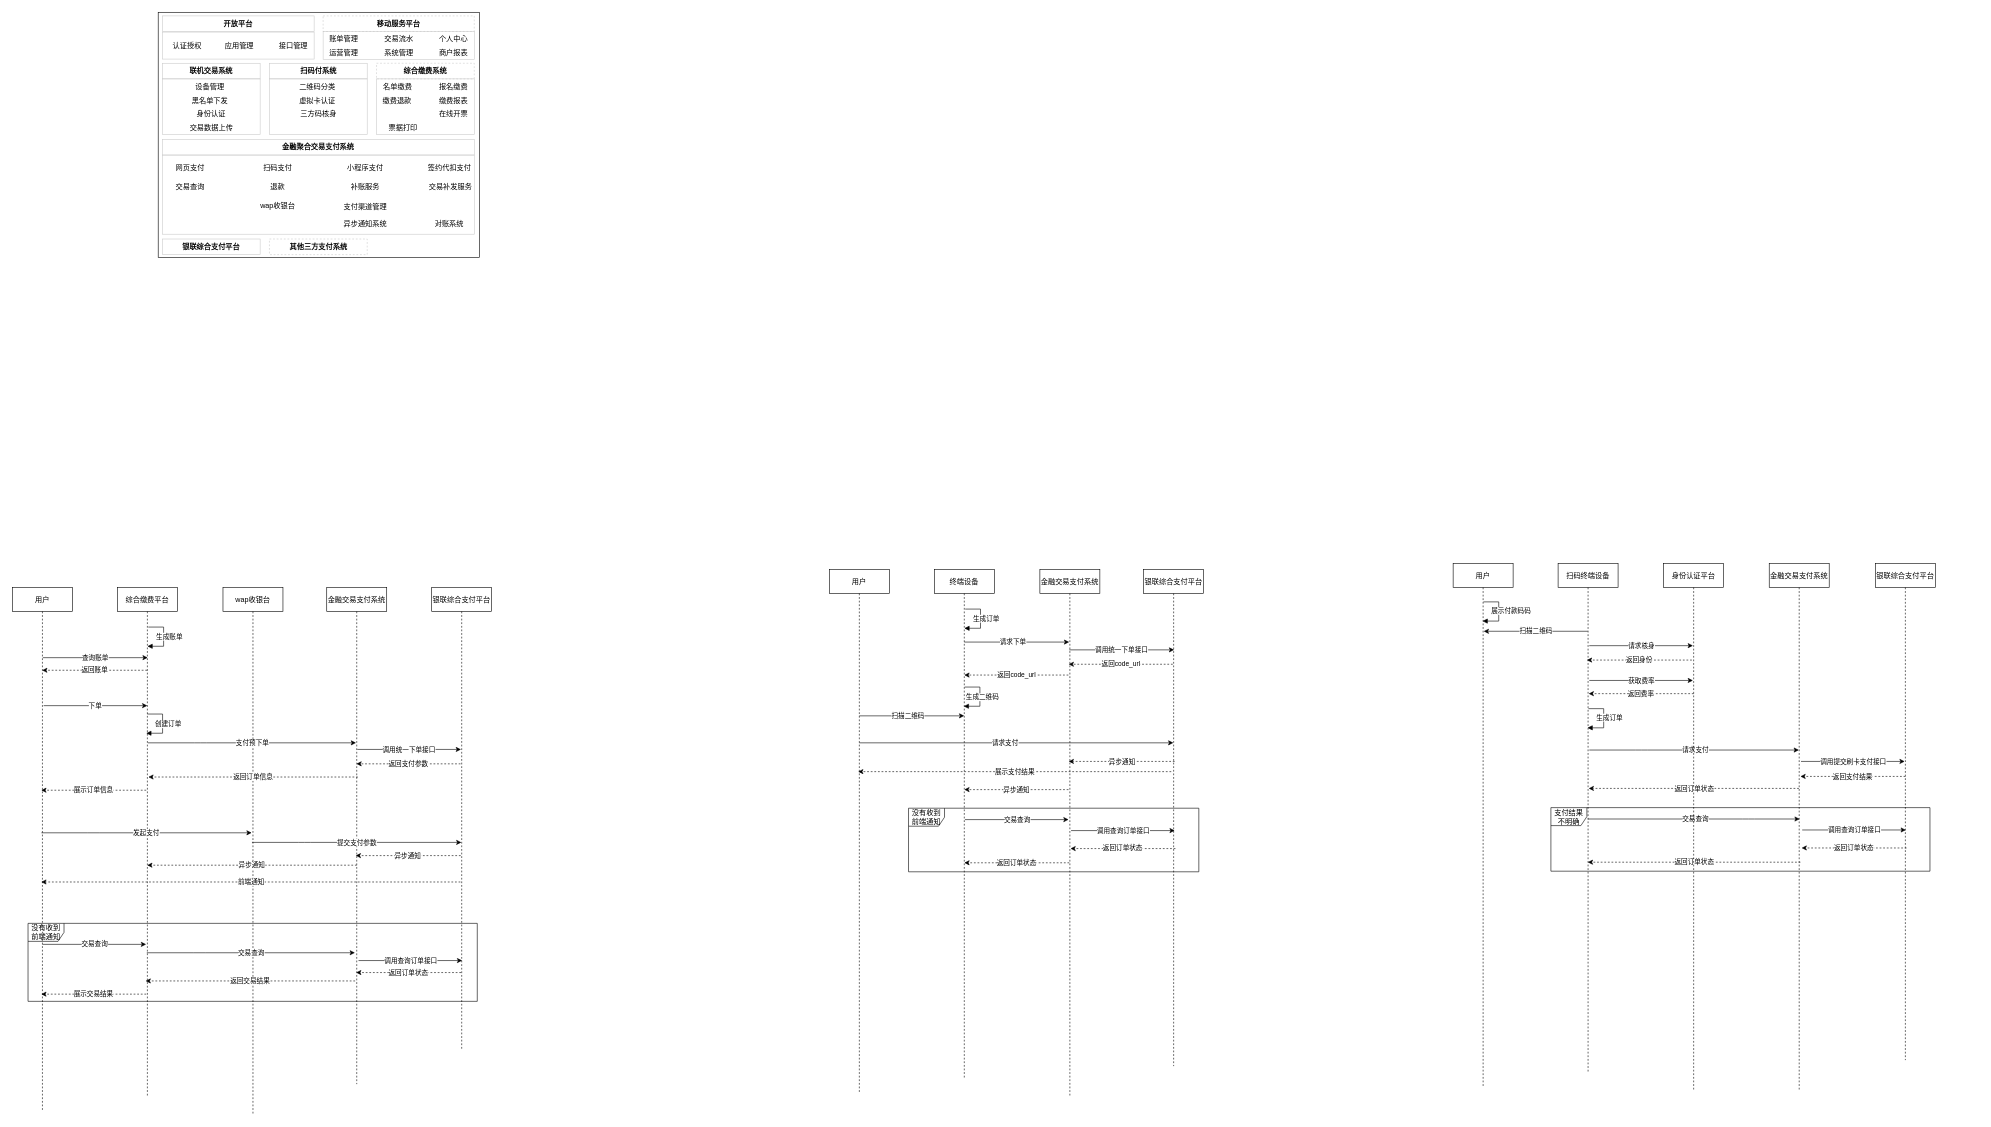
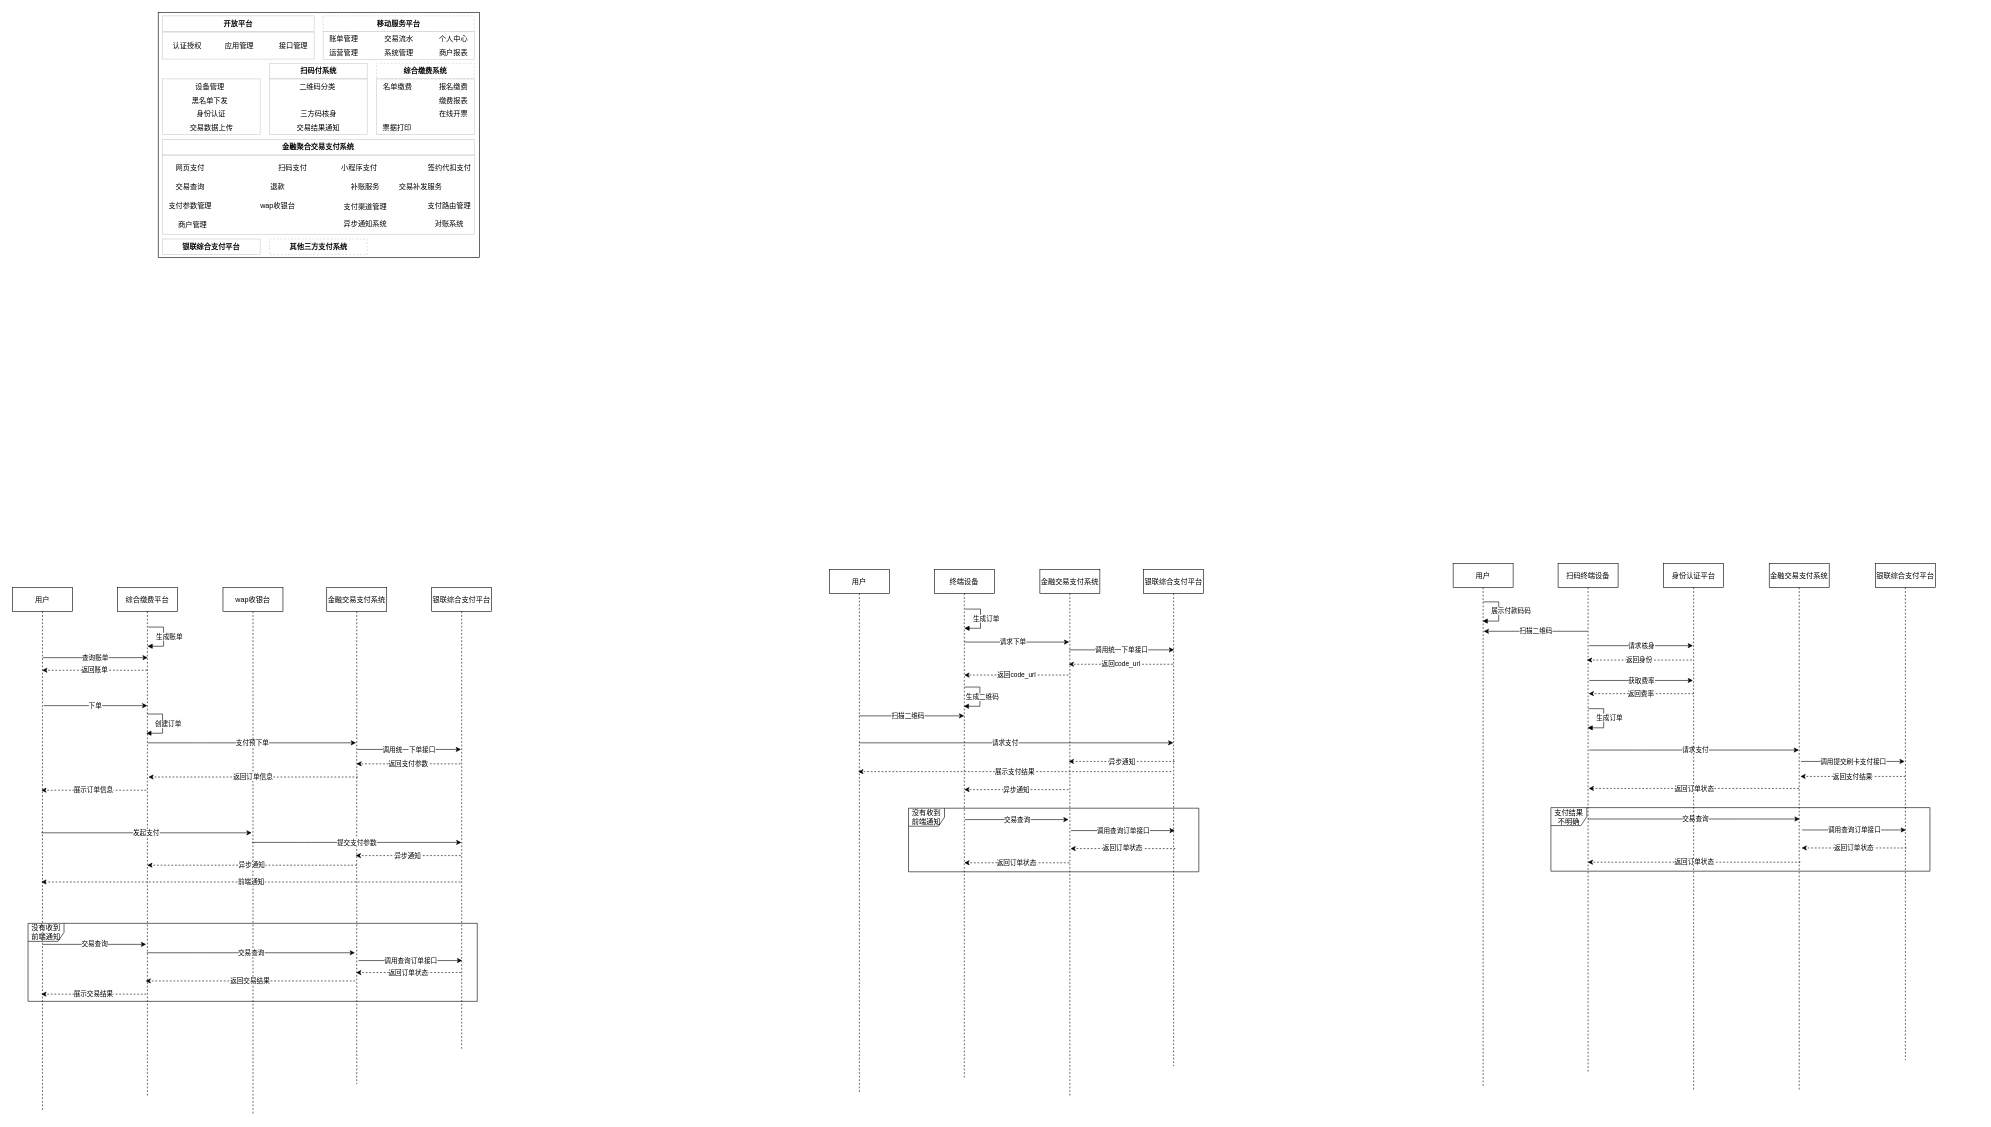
(211, 71) -> none
(317, 100) -> none
(397, 100) -> none
none -> (318, 128)
(403, 128) -> (397, 128)
(278, 167) -> (293, 167)
(365, 167) -> (359, 167)
(451, 187) -> (421, 187)
none -> (190, 206)
none -> (449, 206)
none -> (192, 225)
